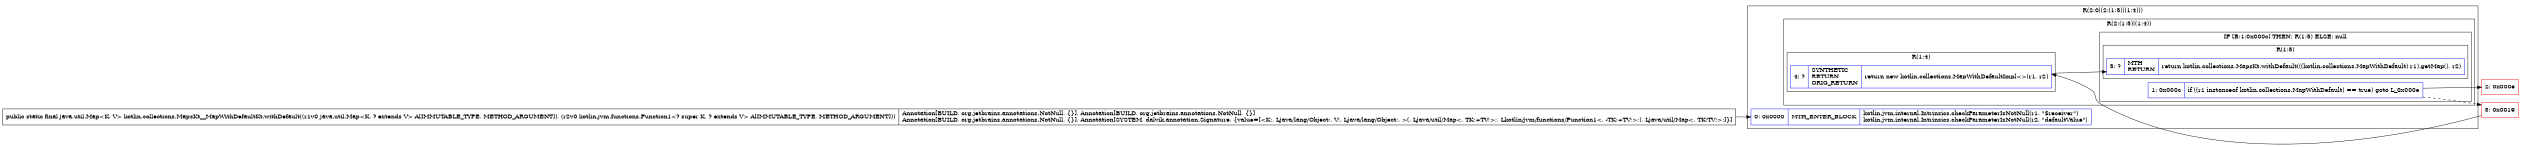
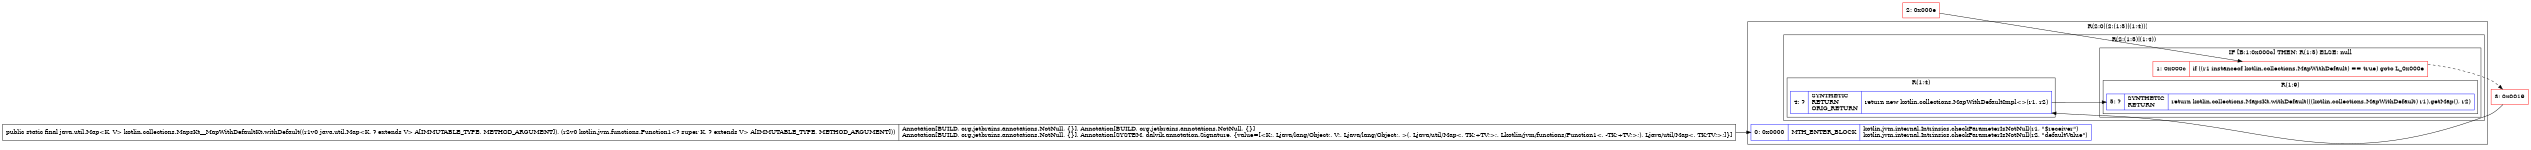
(2285, 50) -> (2290, 85)
(2135, 63) -> (2146, 99)
(2450, 88) -> (2096, 38)
(2285, 90) -> (2290, 69)
